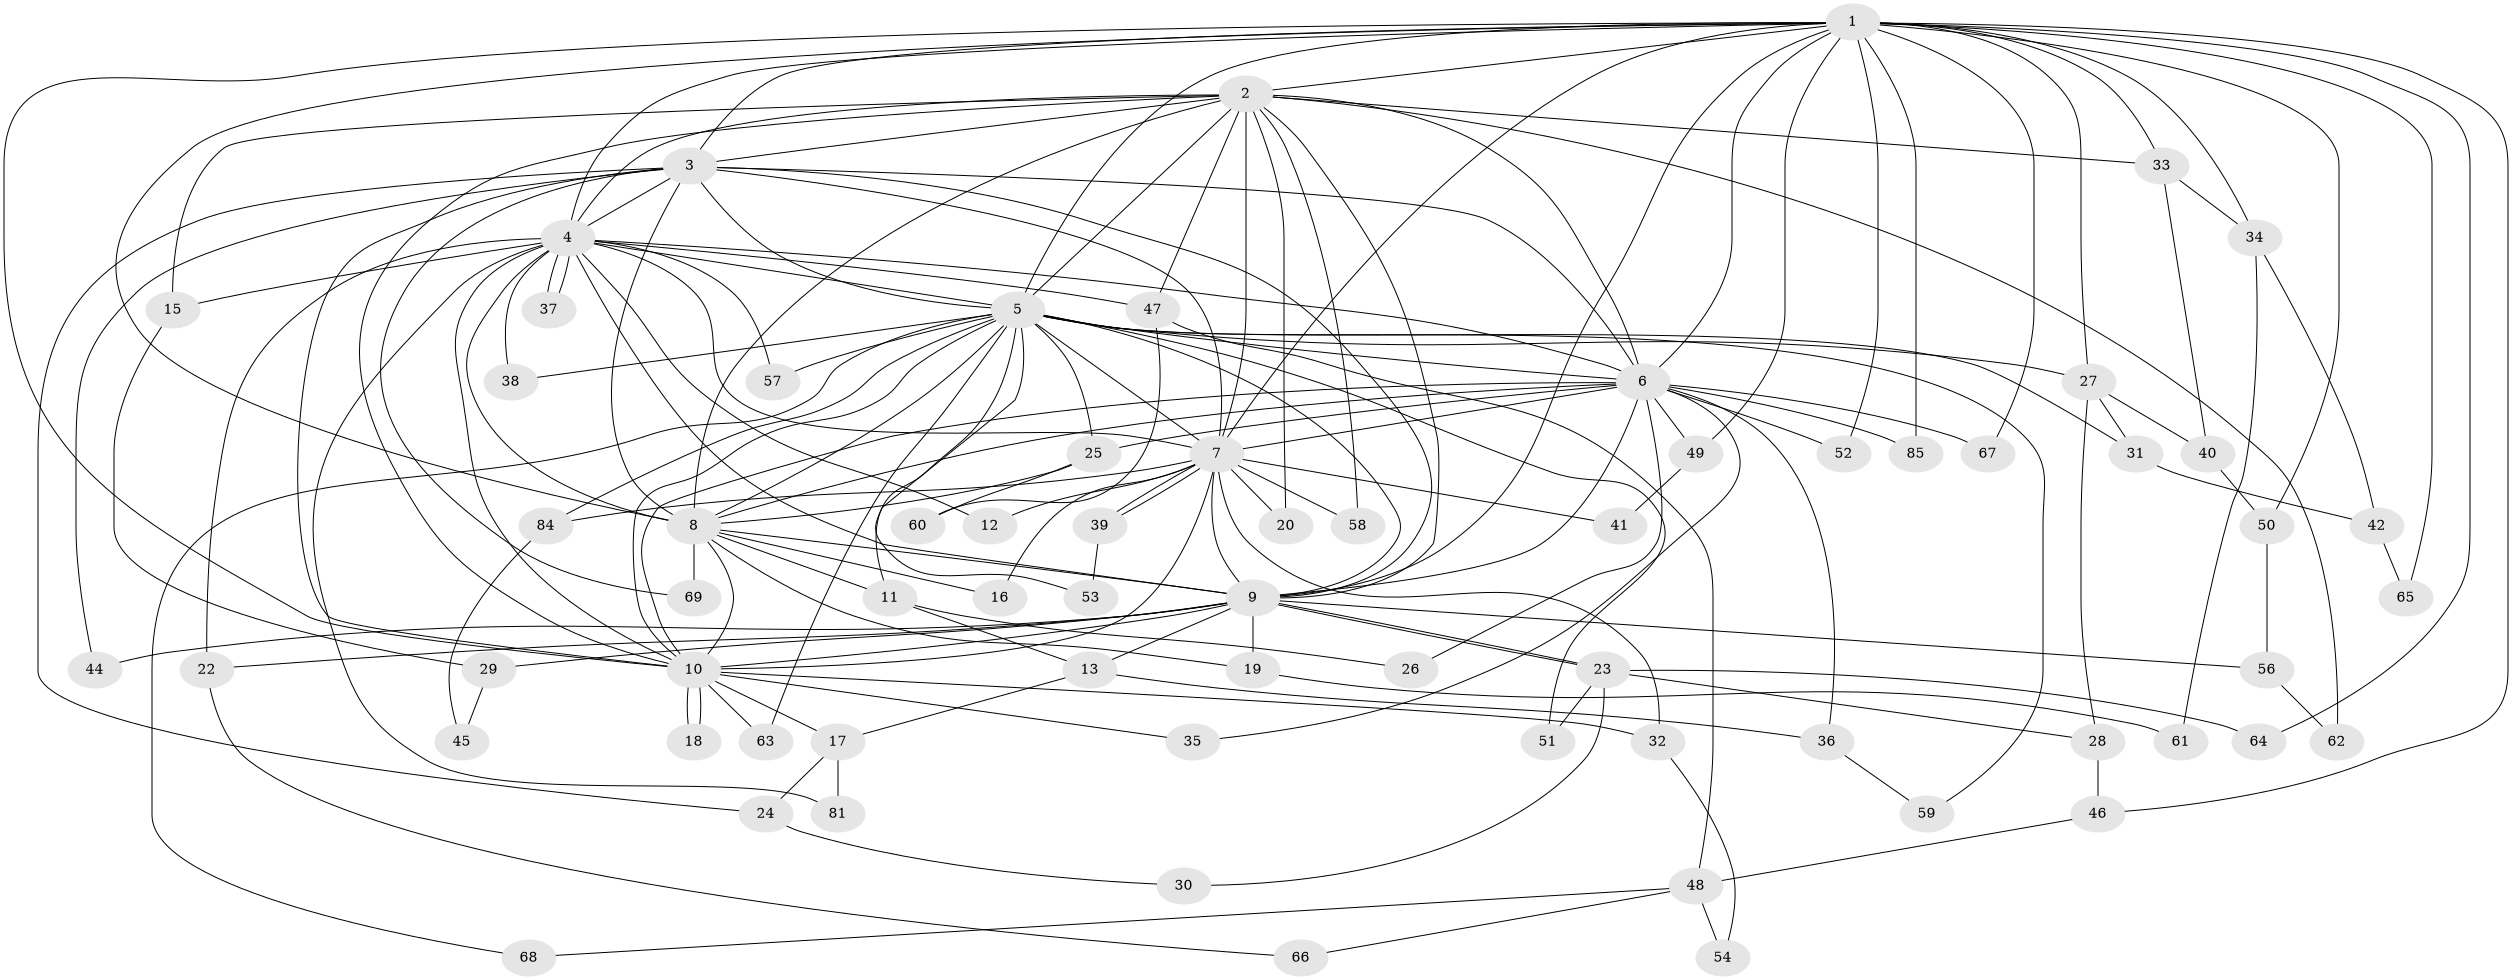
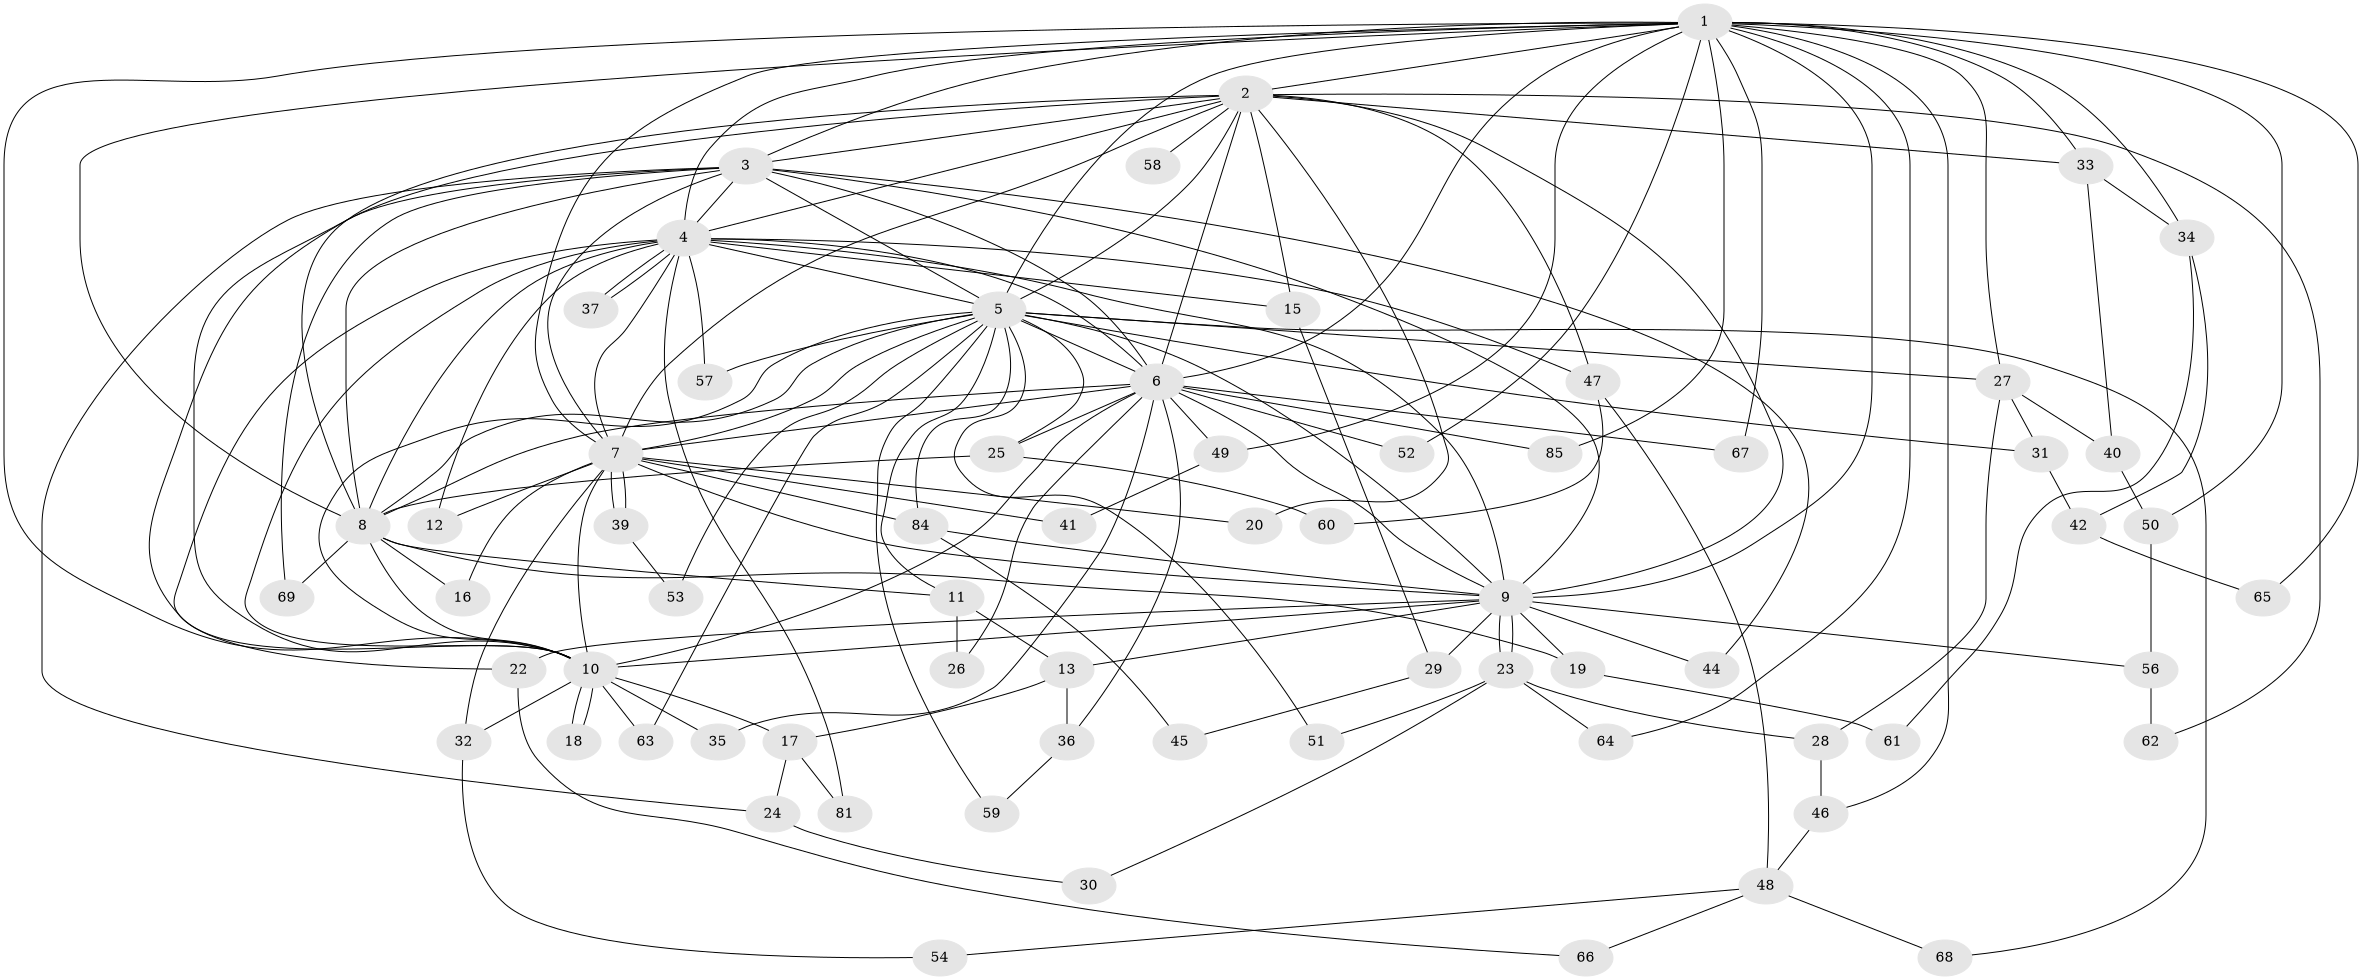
(511, 382) -> none
(1292, 492) -> none
(860, 547) -> (1213, 566)
